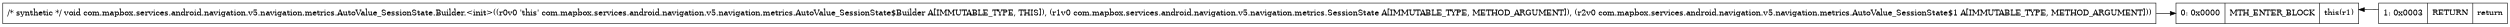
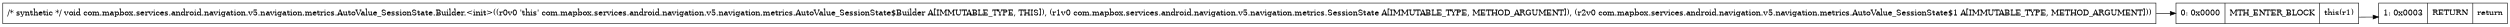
(2372, 10) -> (2366, 17)
